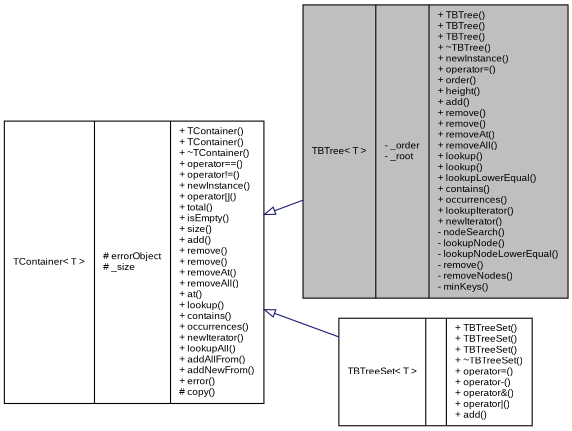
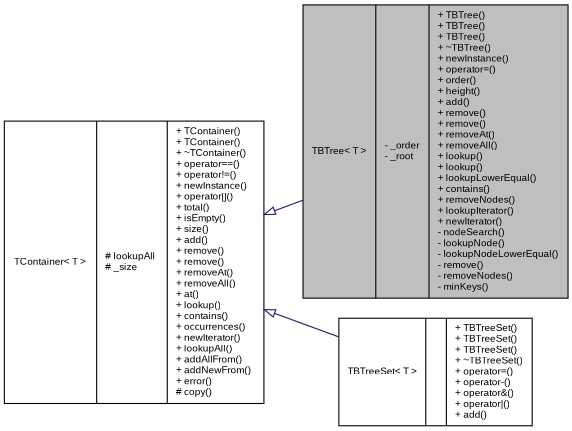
(472, 200) -> (477, 200)
(133, 256) -> (130, 256)
